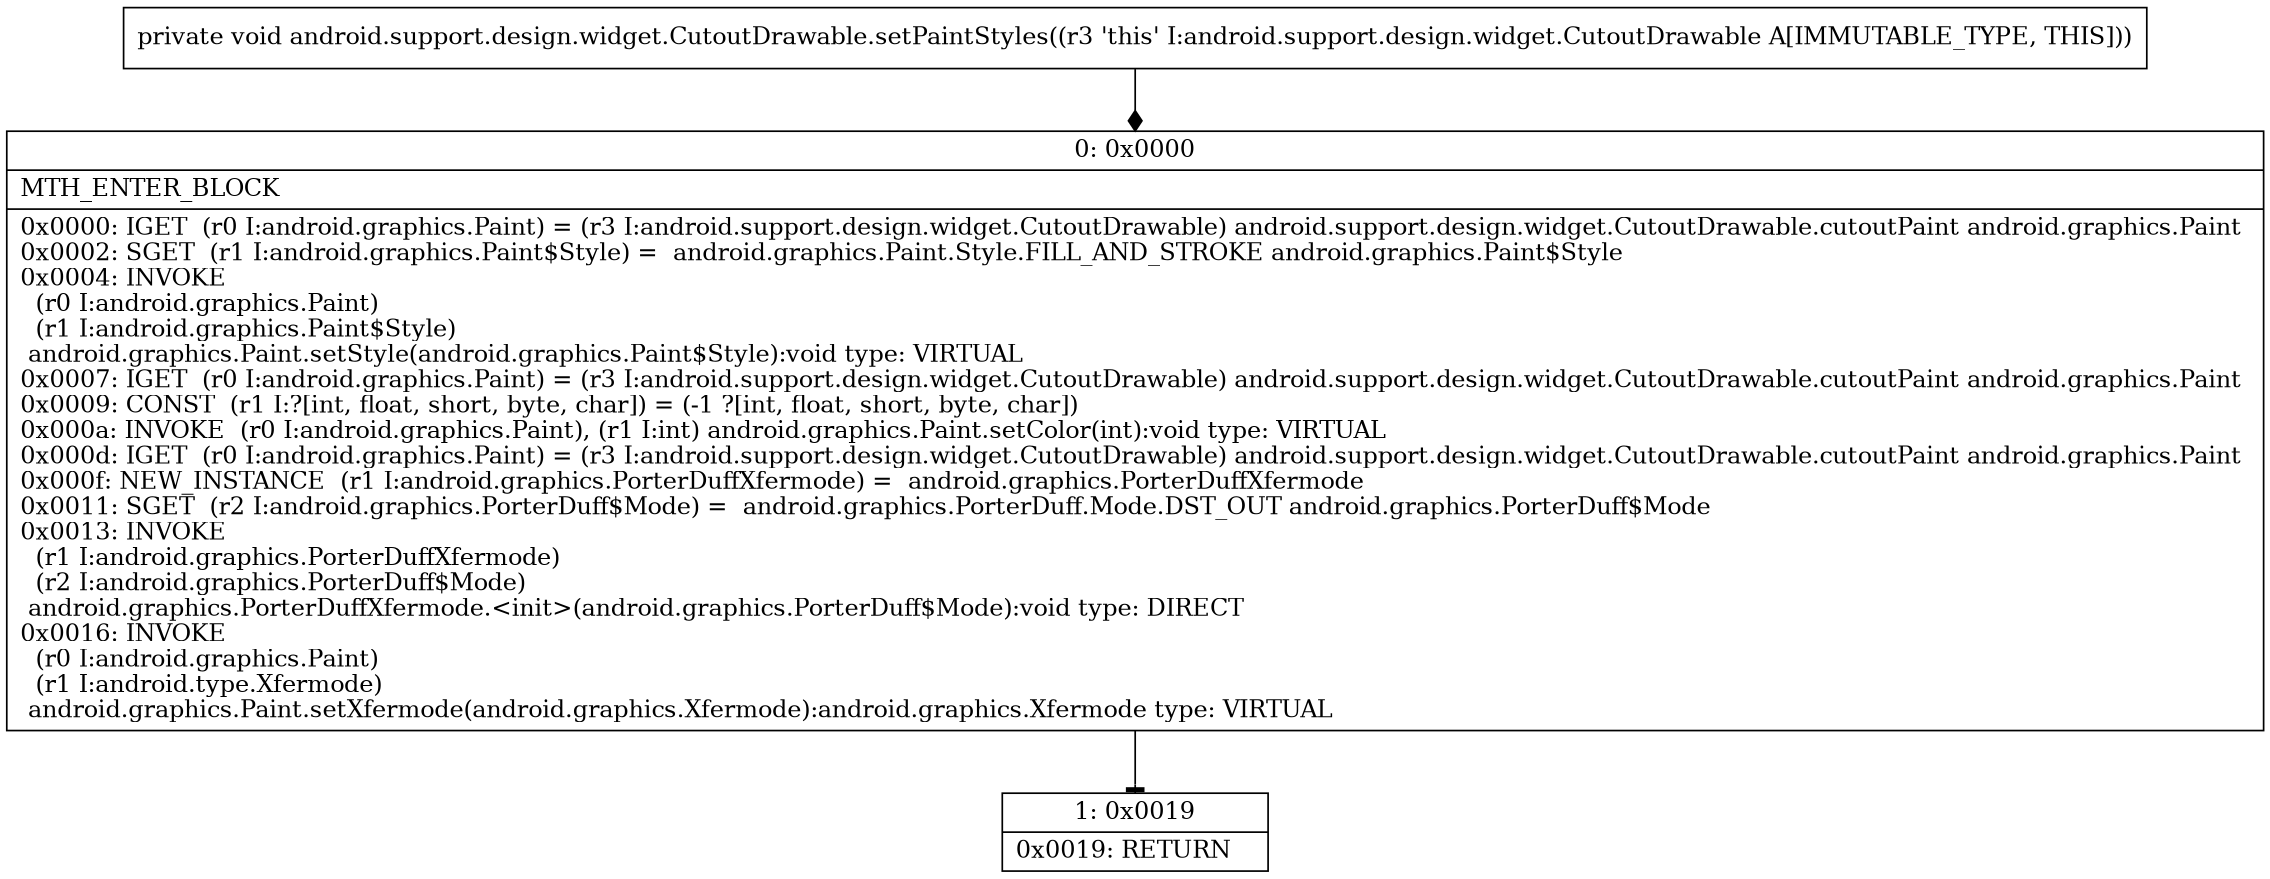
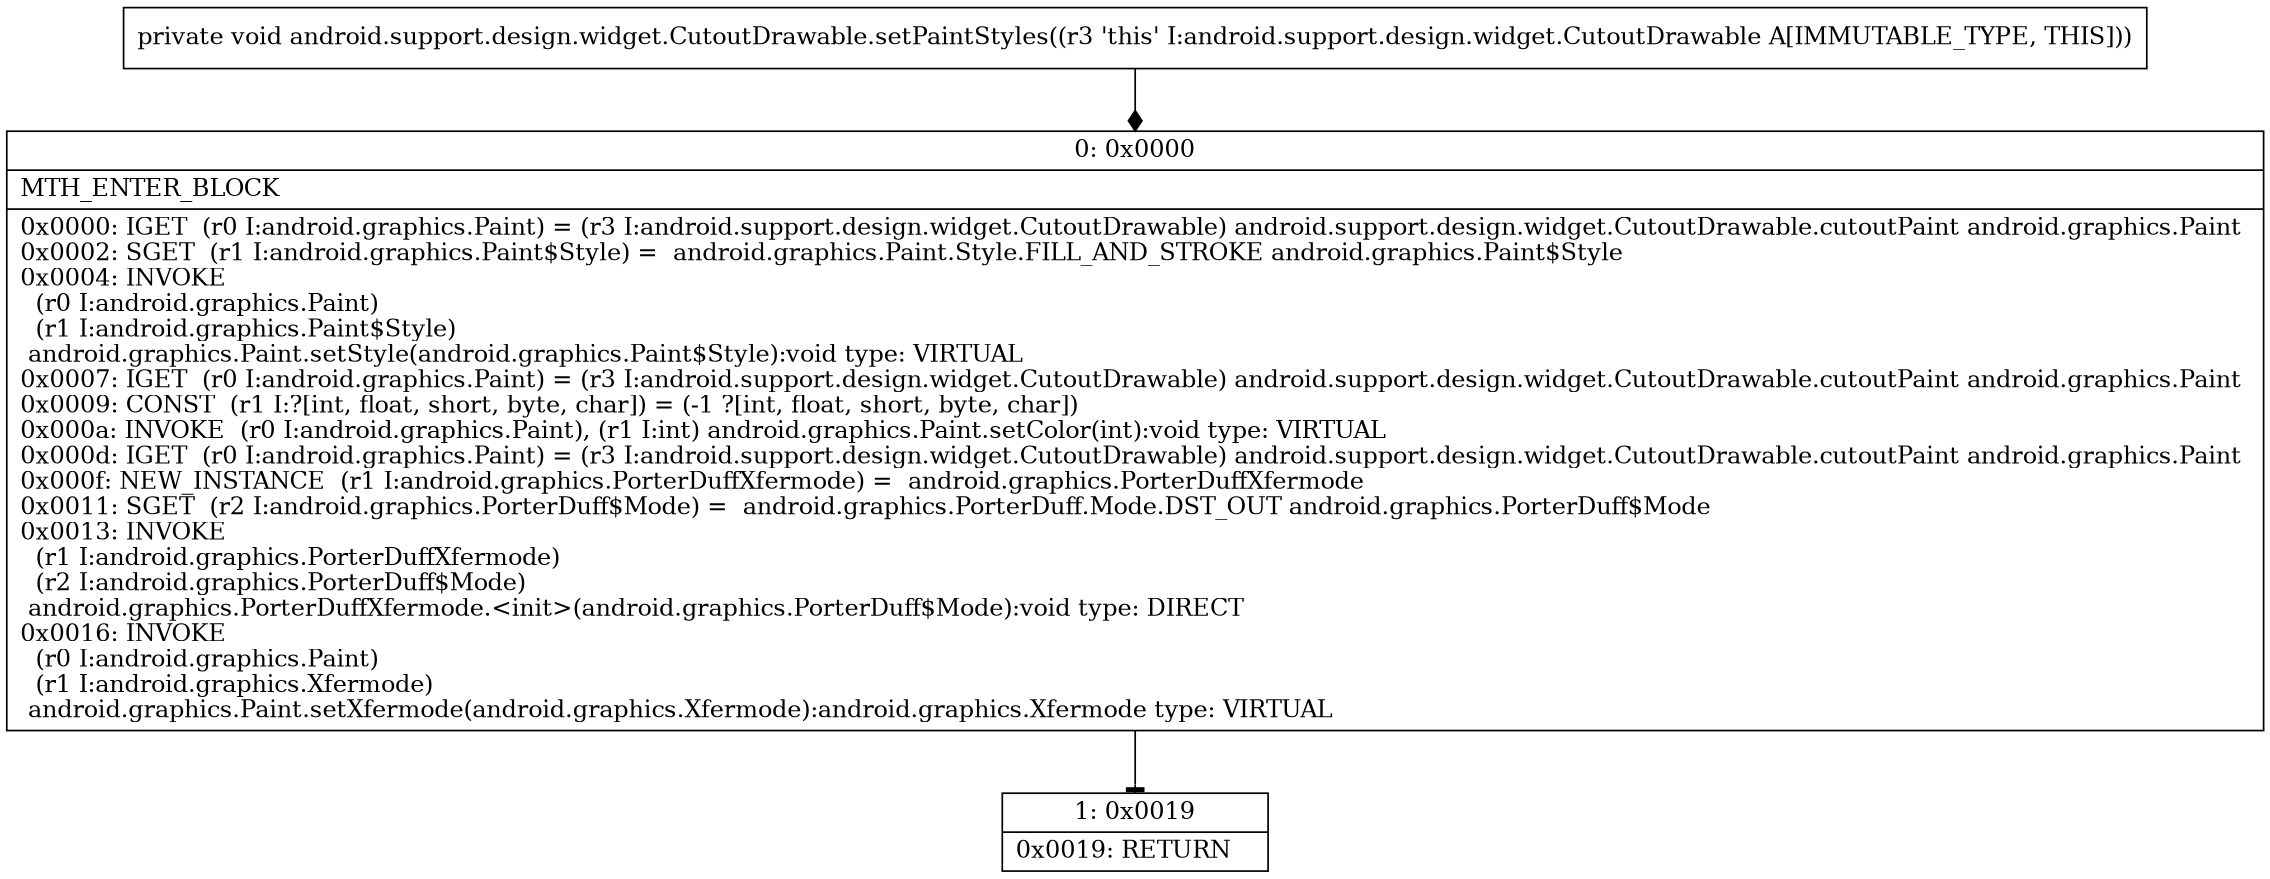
(201, 685) -> (227, 685)
